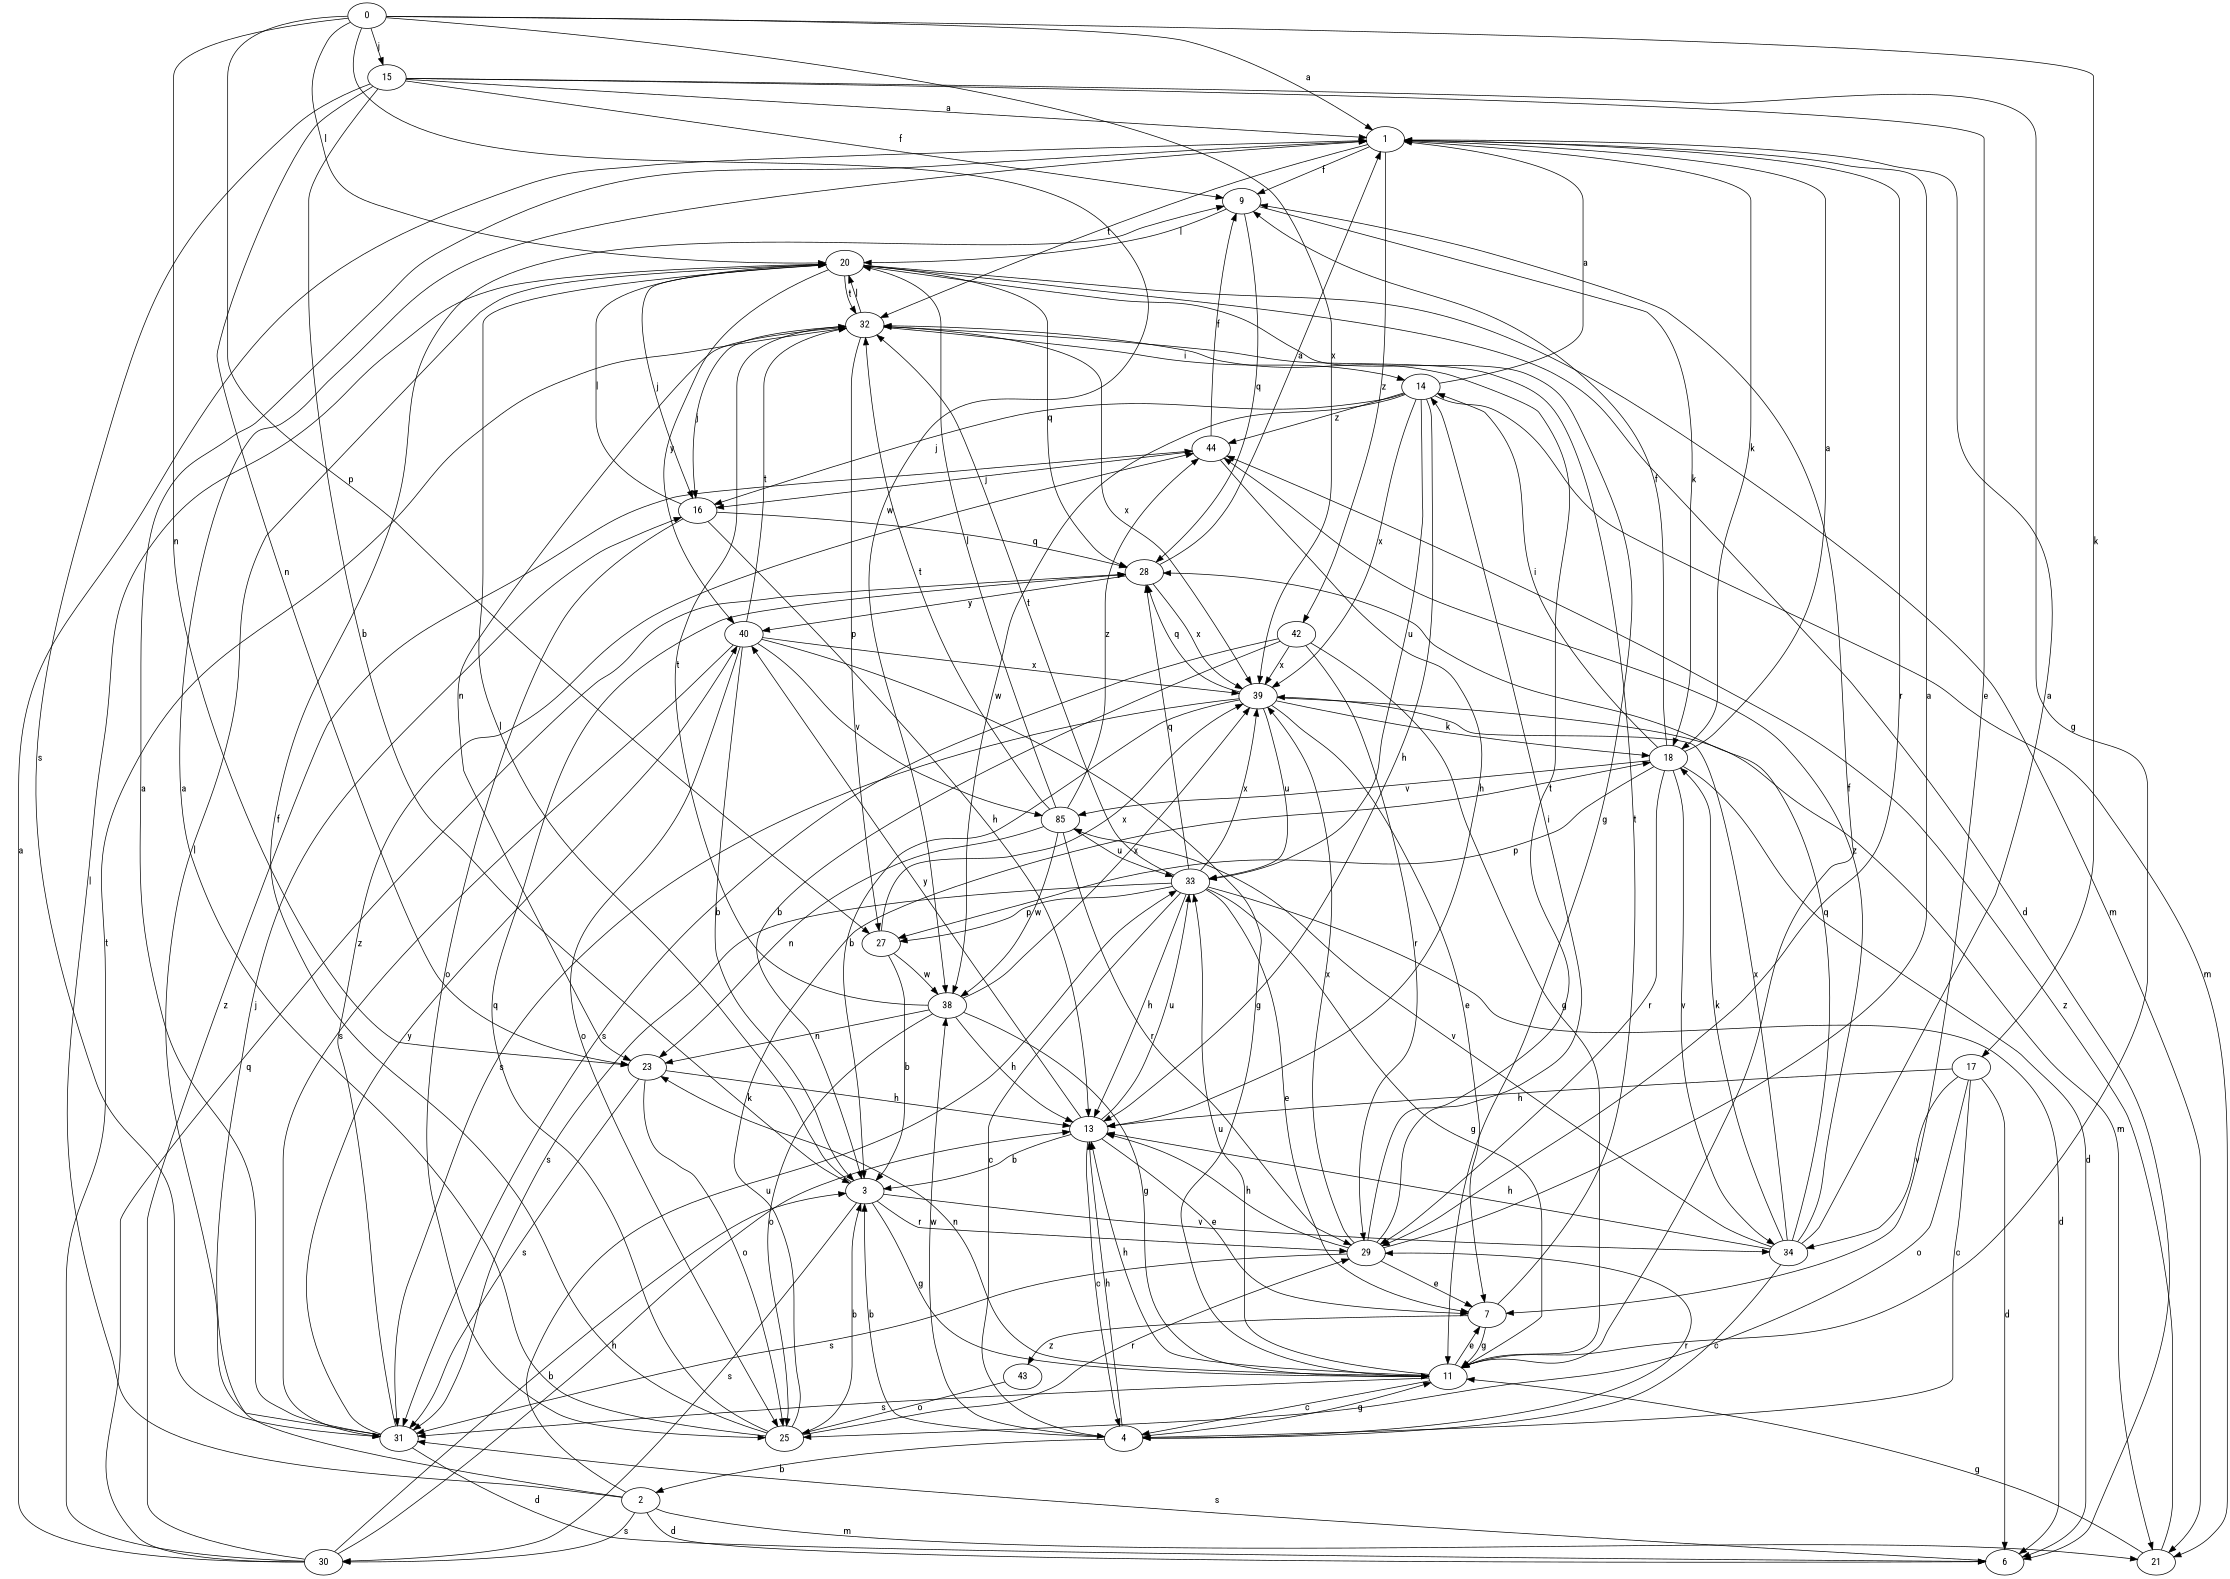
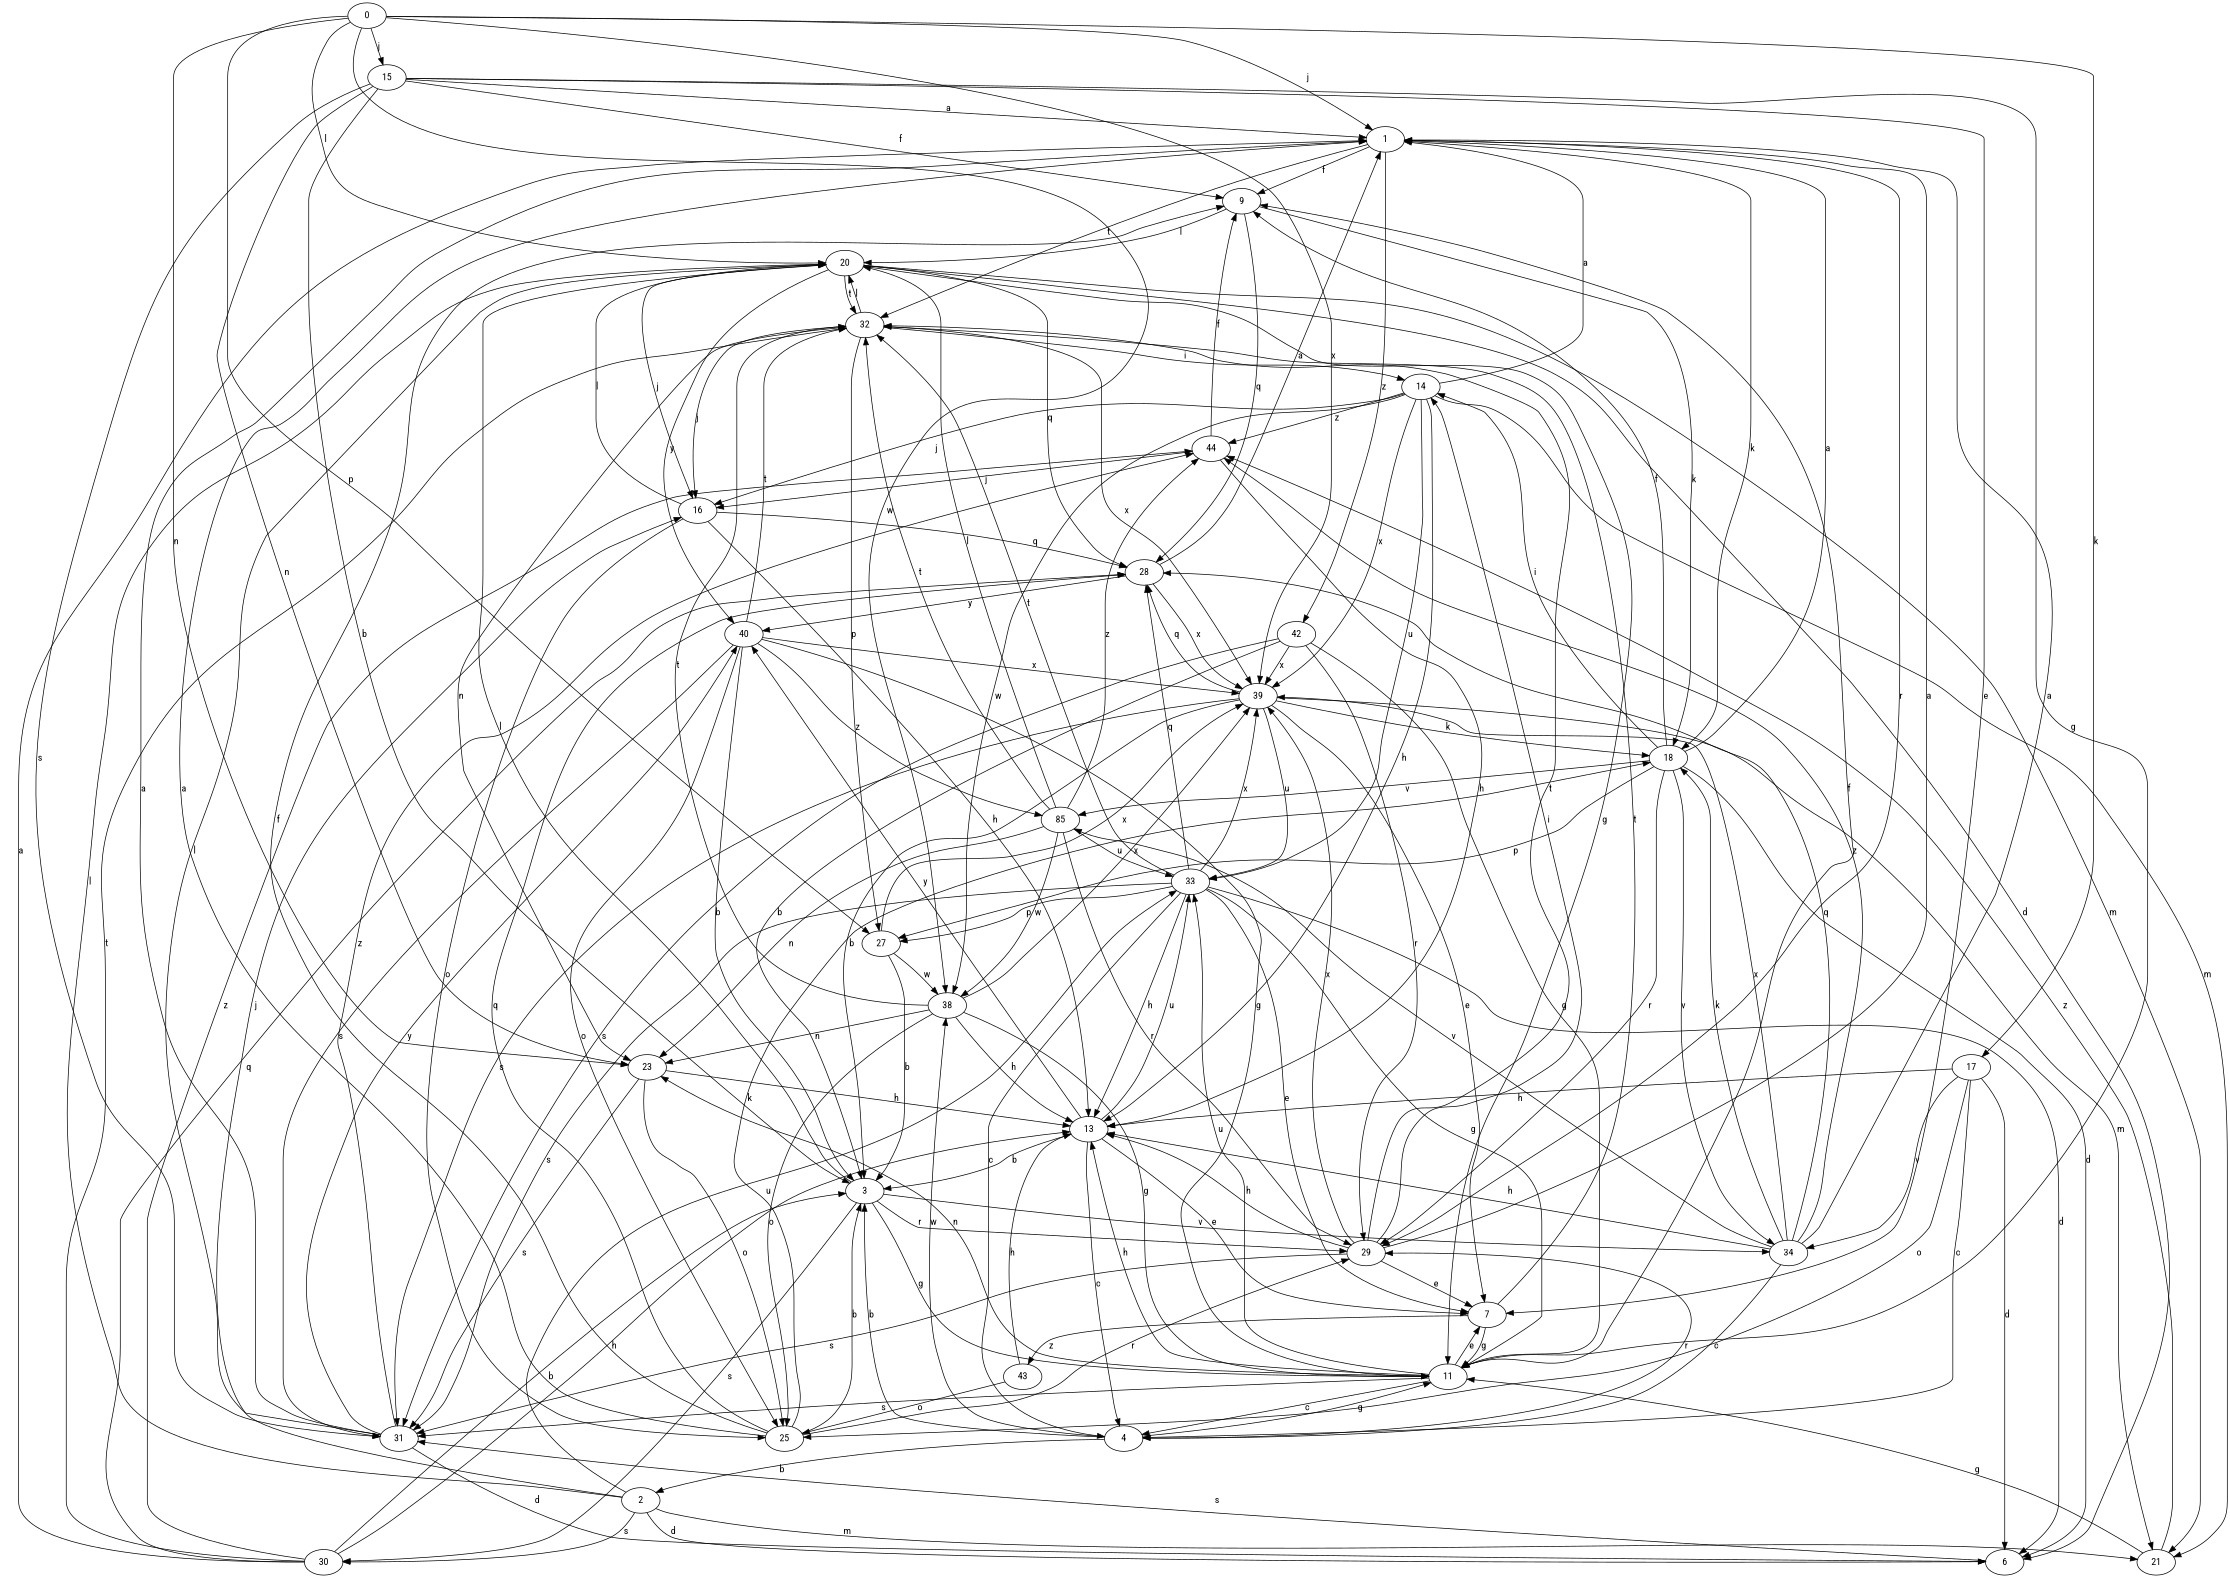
(1308, 78) -> (1308, 78)
(858, 727) -> (858, 727)
(1105, 1288) -> (1010, 1241)
